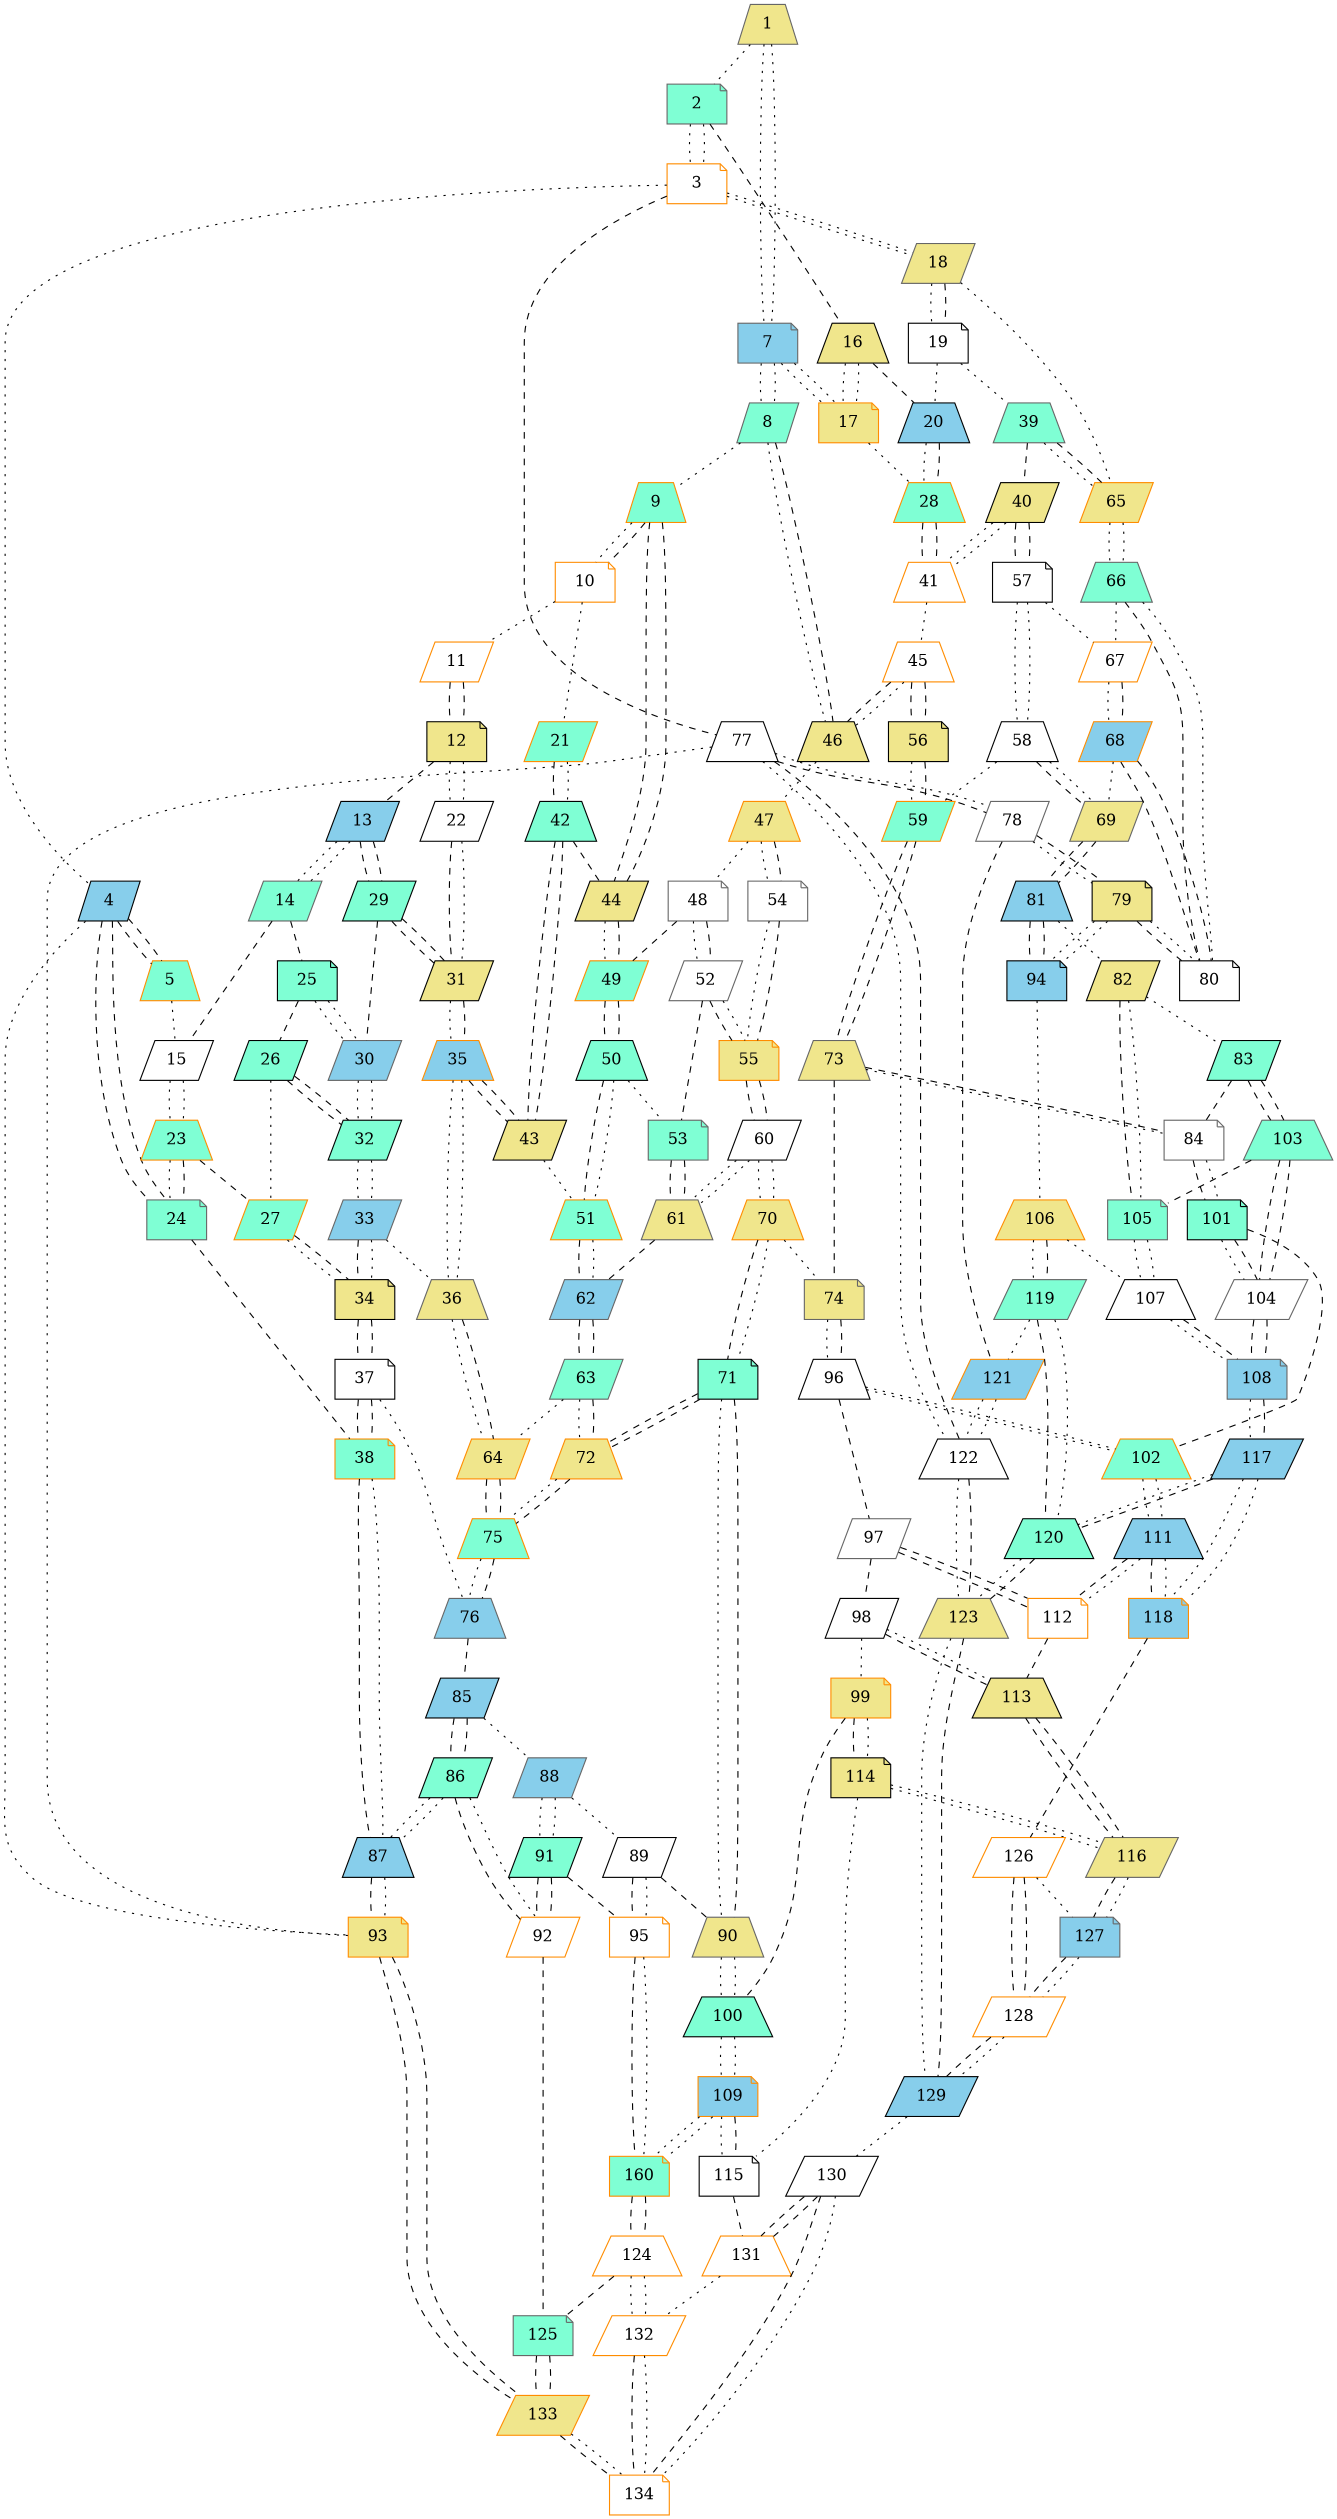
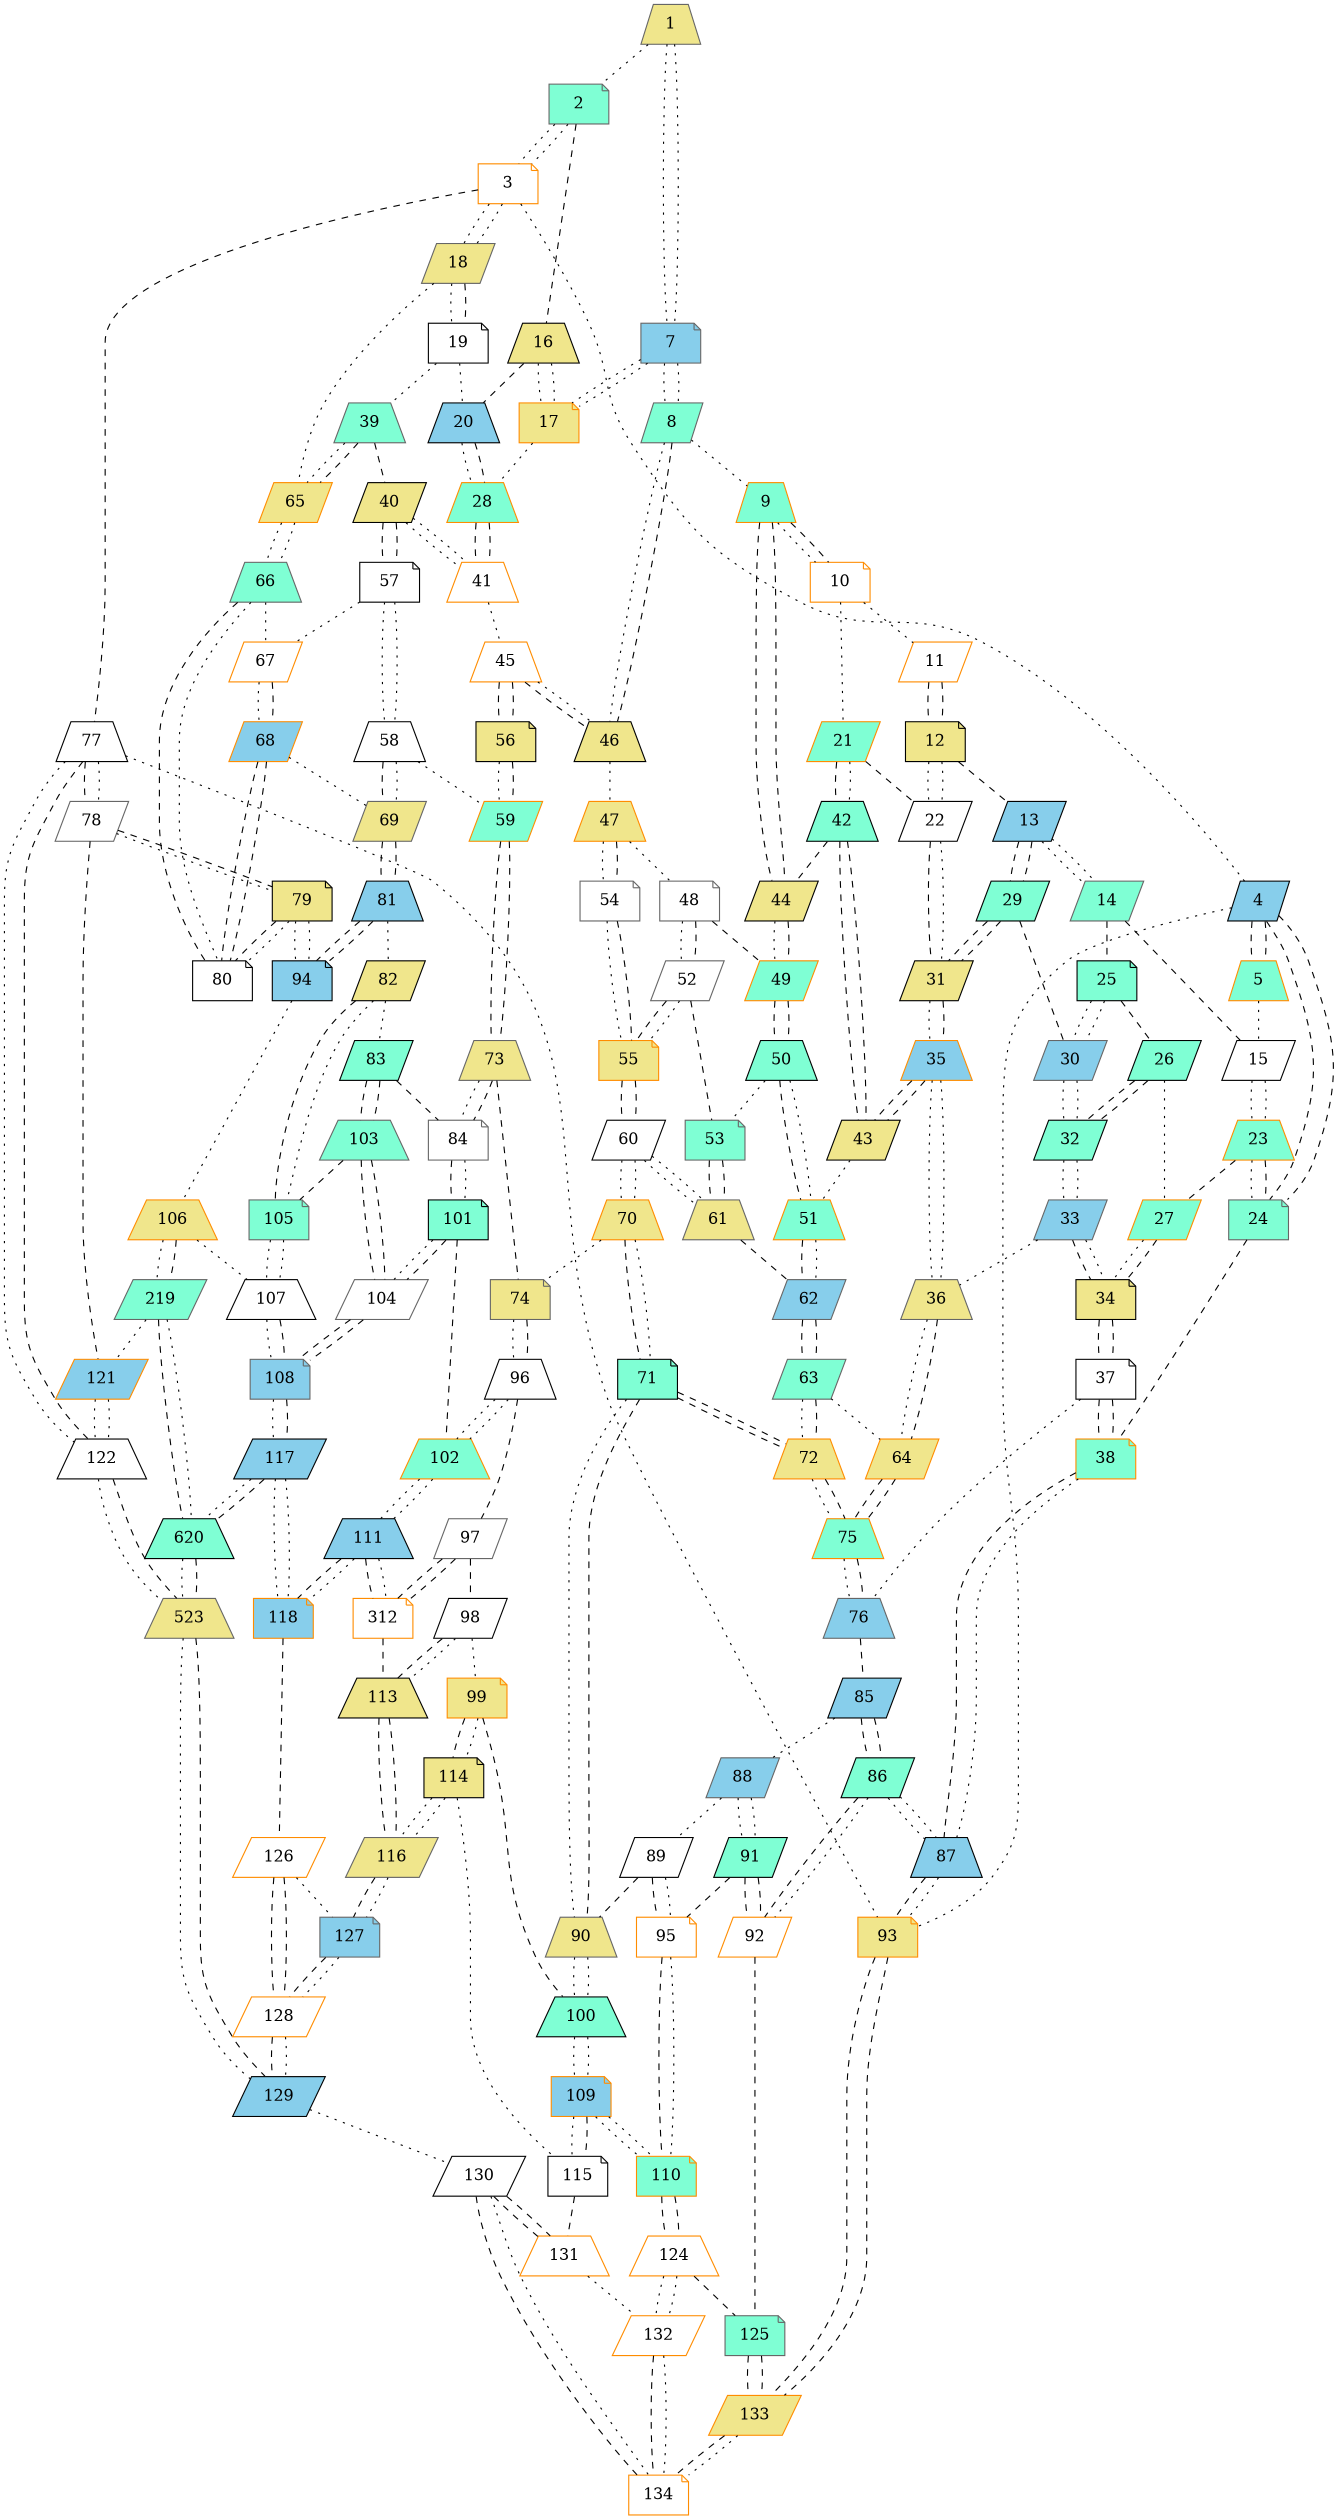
none -> (890, 782)
(1040, 1300) -> (161, 1300)
(1049, 1539) -> (189, 1539)
(964, 1618) -> (189, 1618)
(1058, 1618) -> (383, 1618)
(639, 2176) -> (666, 2176)
